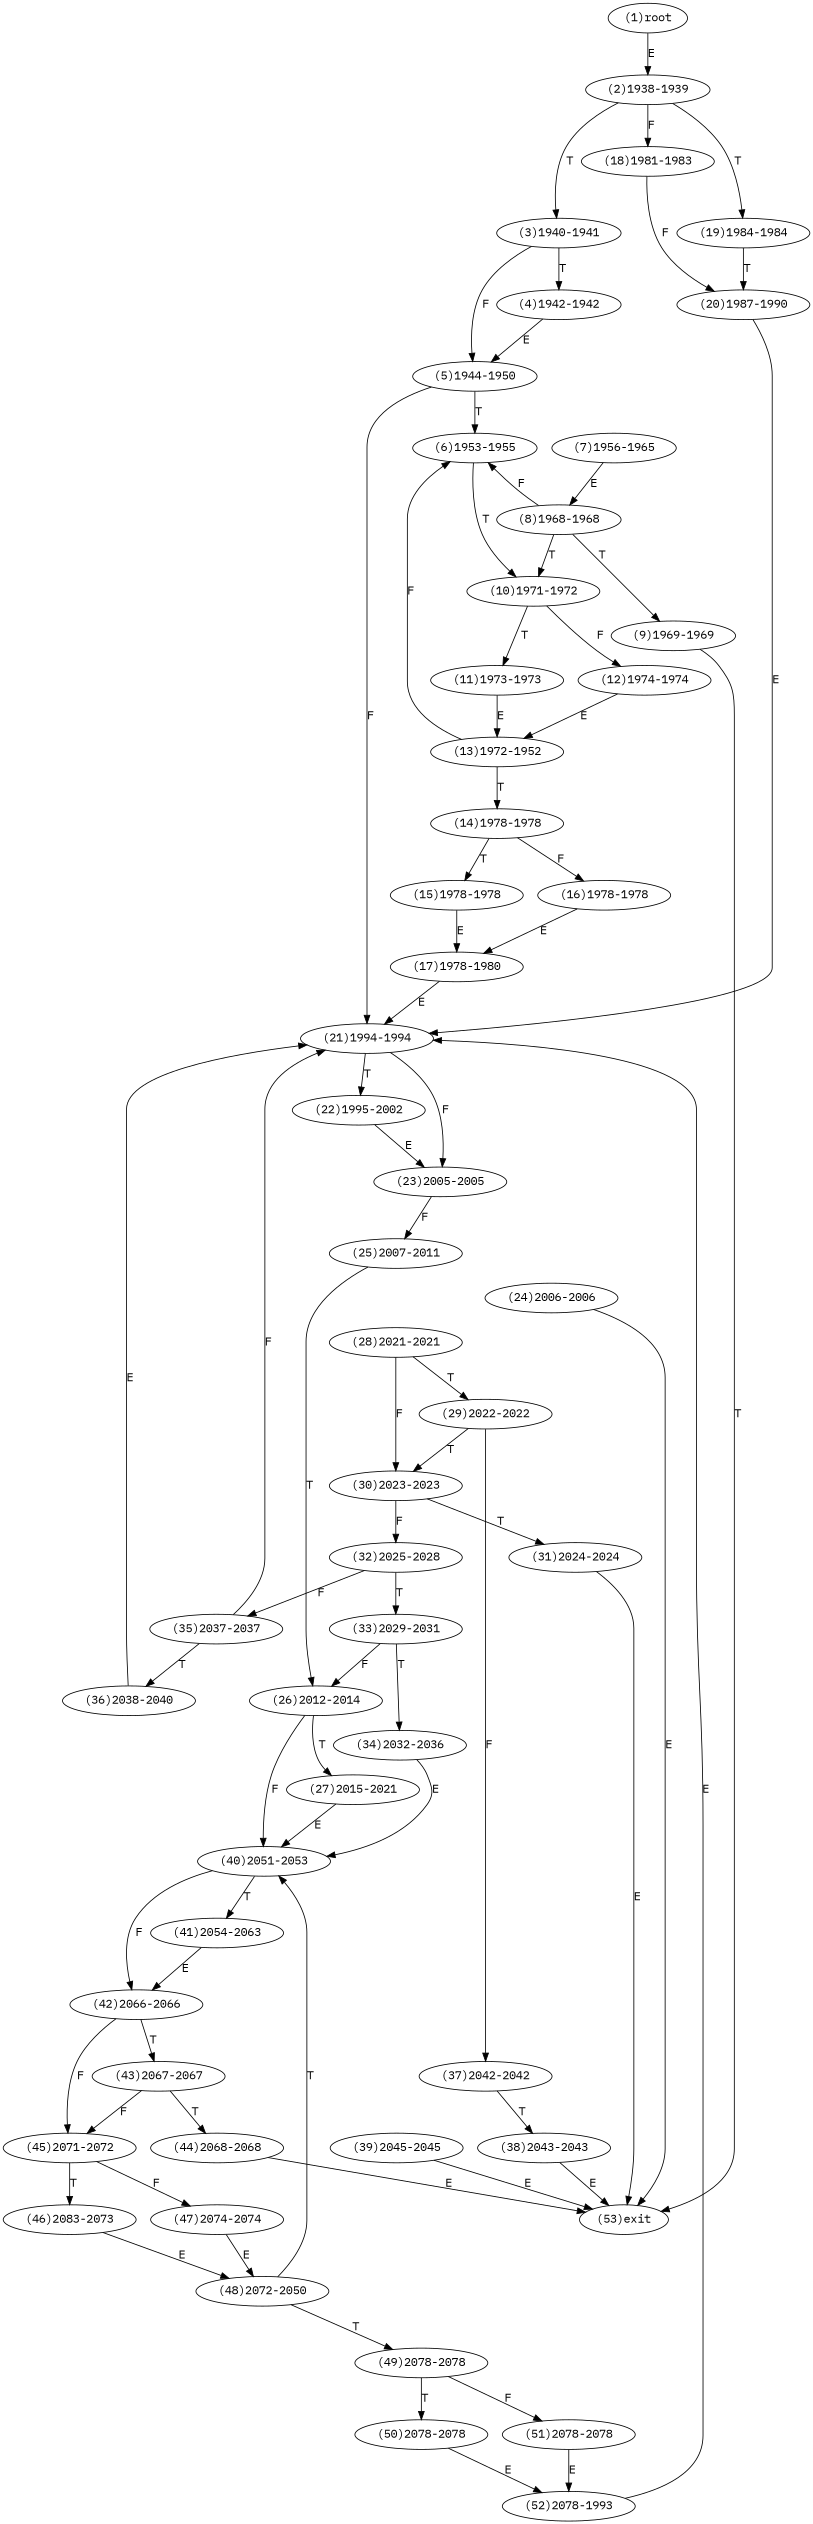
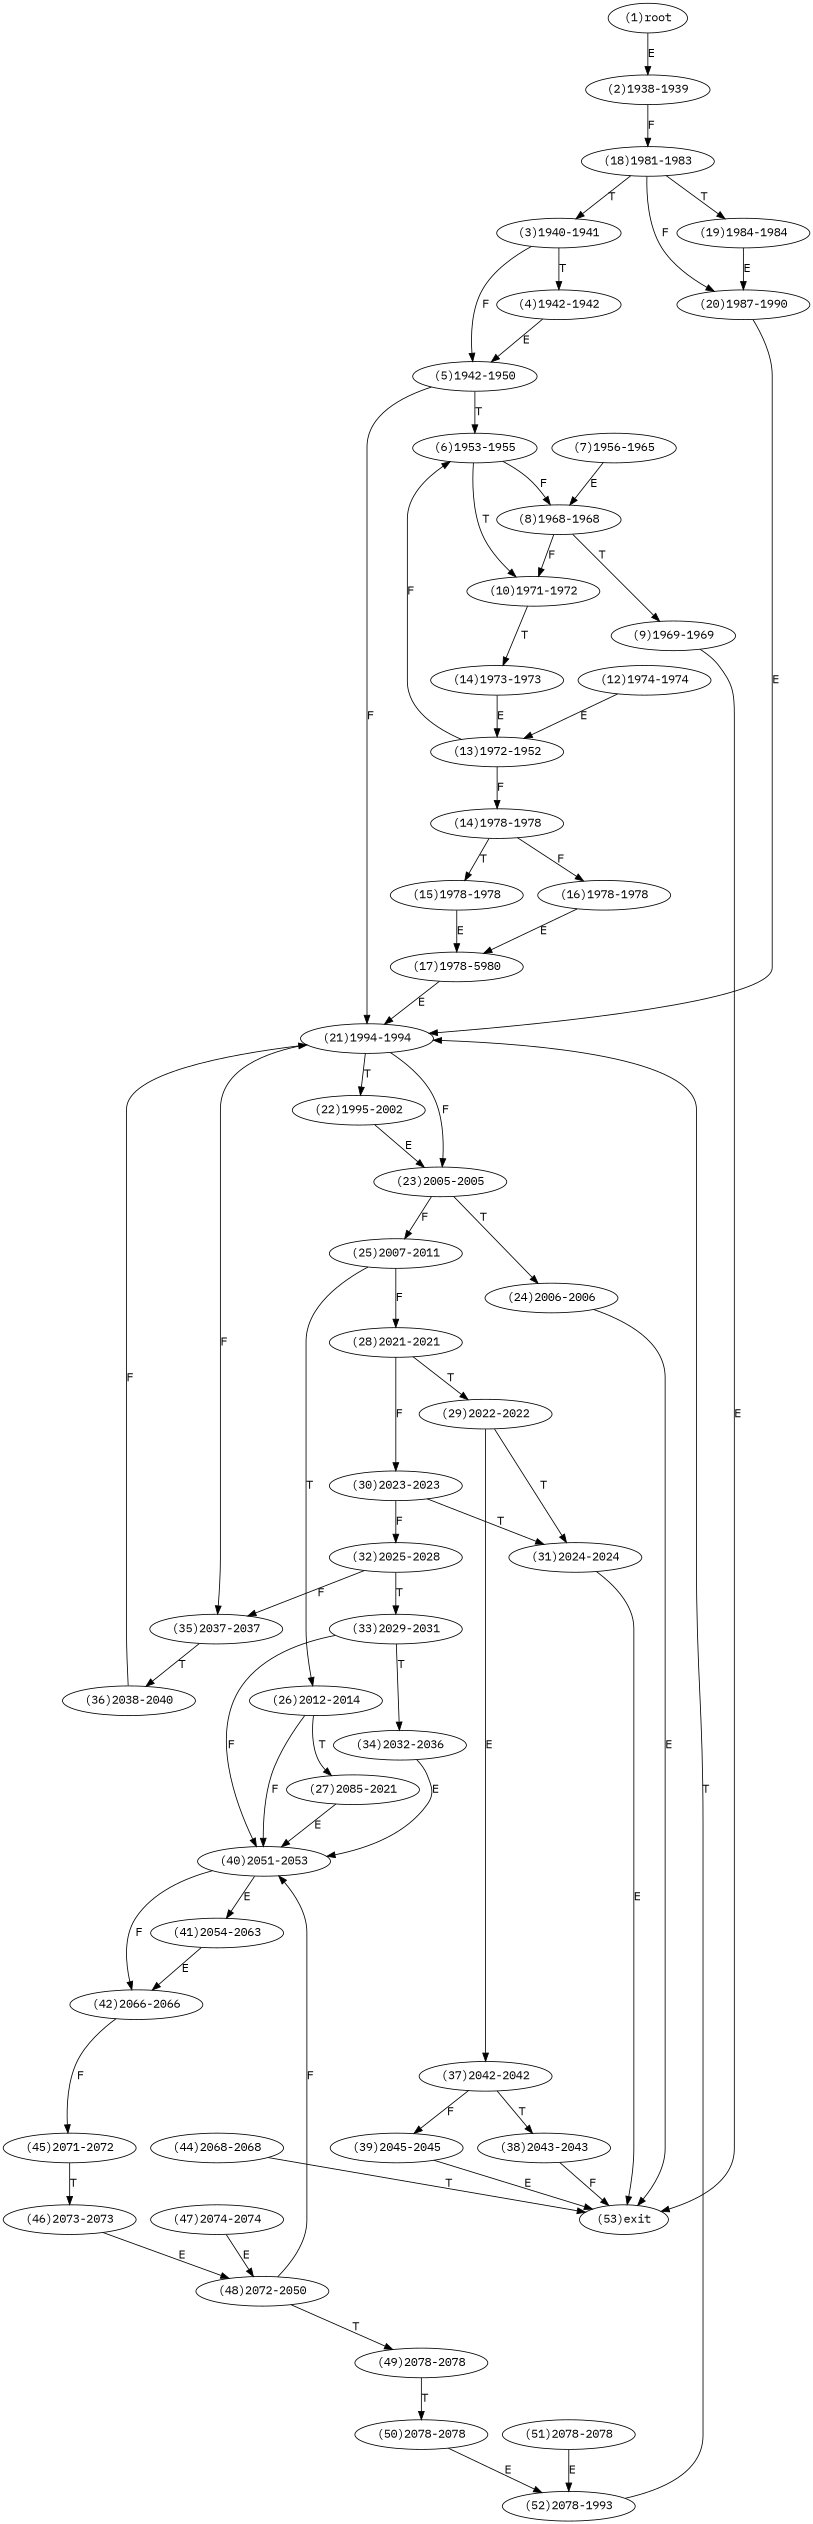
(567, 145) -> (607, 195)
(722, 147) -> (692, 195)
(747, 269) -> (747, 269)
(475, 376) -> (475, 376)
(515, 488) -> (527, 477)
(552, 556) -> (552, 556)
(579, 636) -> none
(497, 680) -> (497, 680)
(501, 788) -> (501, 788)
(457, 967) -> (457, 967)
none -> (493, 1237)
none -> (396, 1294)
(265, 1326) -> (220, 1299)
(130, 1378) -> (130, 1378)
(738, 1414) -> (738, 1414)
(444, 1447) -> (528, 1482)
(359, 1662) -> (231, 1709)
(489, 1745) -> (489, 1745)
(353, 1790) -> (353, 1790)
(706, 1790) -> (706, 1790)
(247, 1897) -> (247, 1897)
(159, 2076) -> none
(311, 2076) -> (311, 2076)
none -> (445, 2109)
(140, 2182) -> none
(449, 2184) -> (449, 2184)
(593, 2184) -> (593, 2184)
(70, 2220) -> (70, 2220)
(491, 2397) -> none
